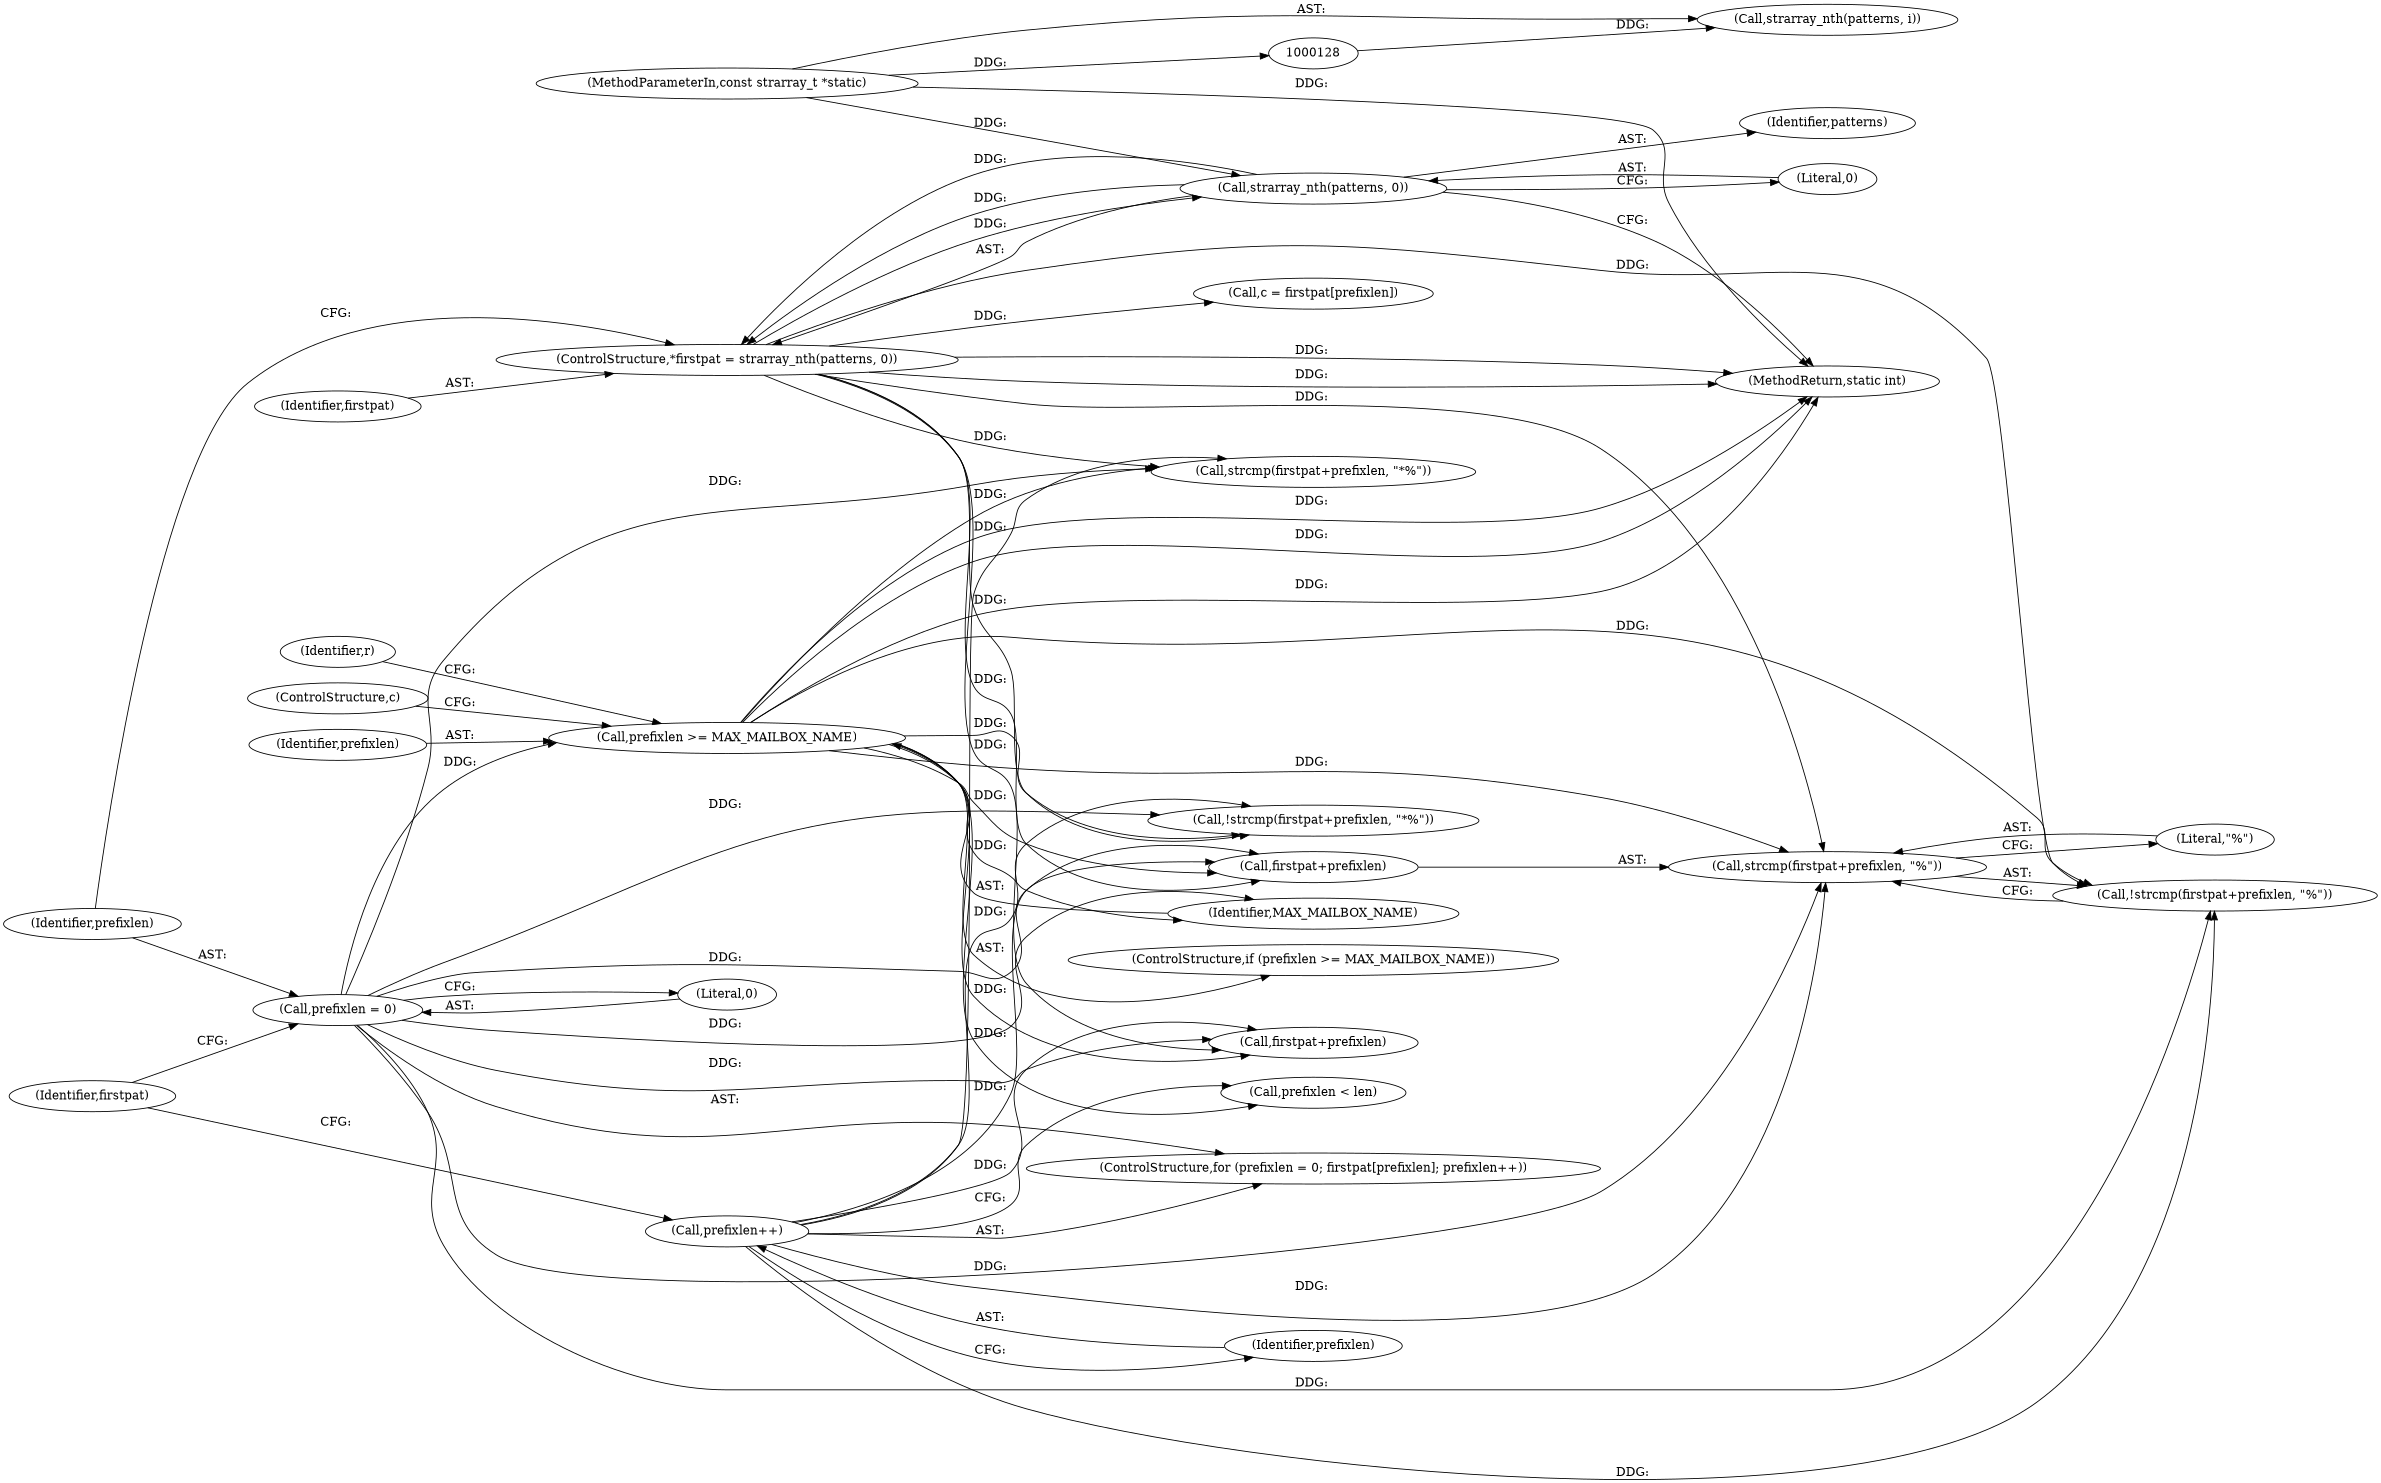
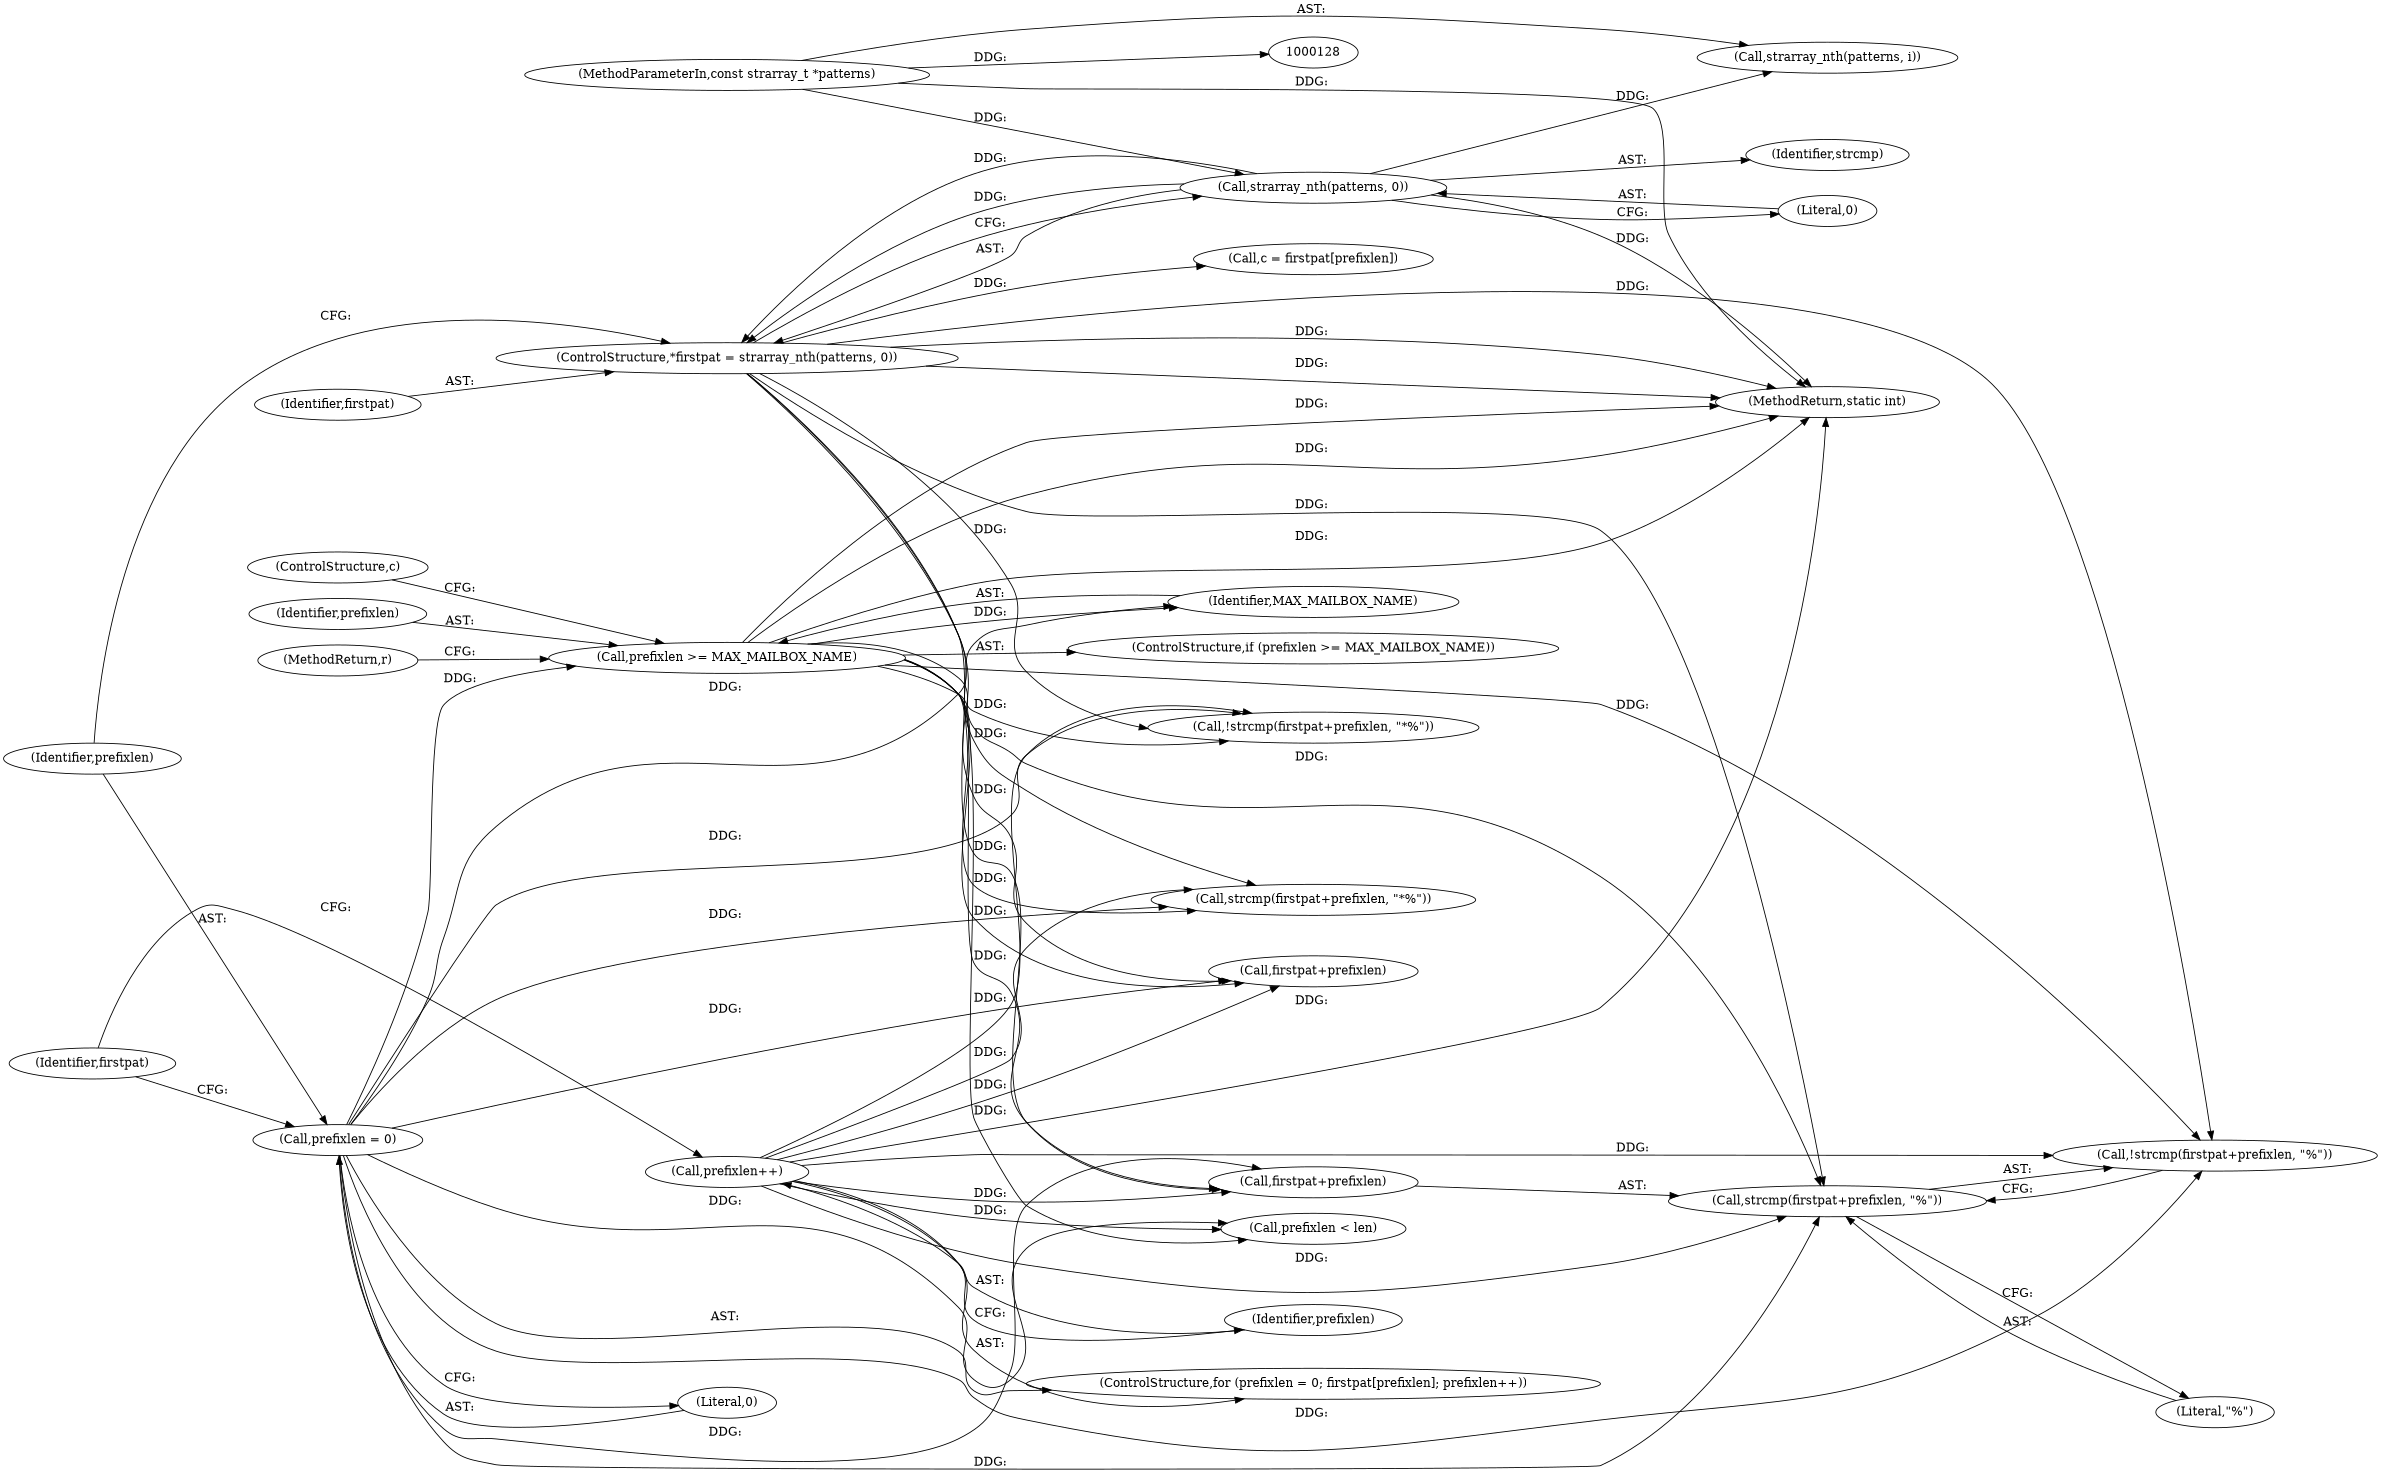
(1532, 40) -> (1567, 124)
(727, 84) -> (727, 75)
(1827, 123) -> (1827, 155)
(1635, 221) -> (1635, 239)
(992, 224) -> (992, 223)
(338, 652) -> (338, 660)
none -> (1510, 1033)
(992, 1198) -> (992, 1211)
none -> (890, 1257)
